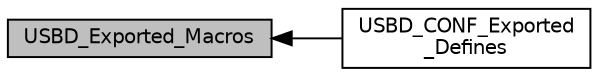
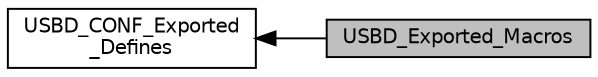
(317, 38) -> (301, 38)
